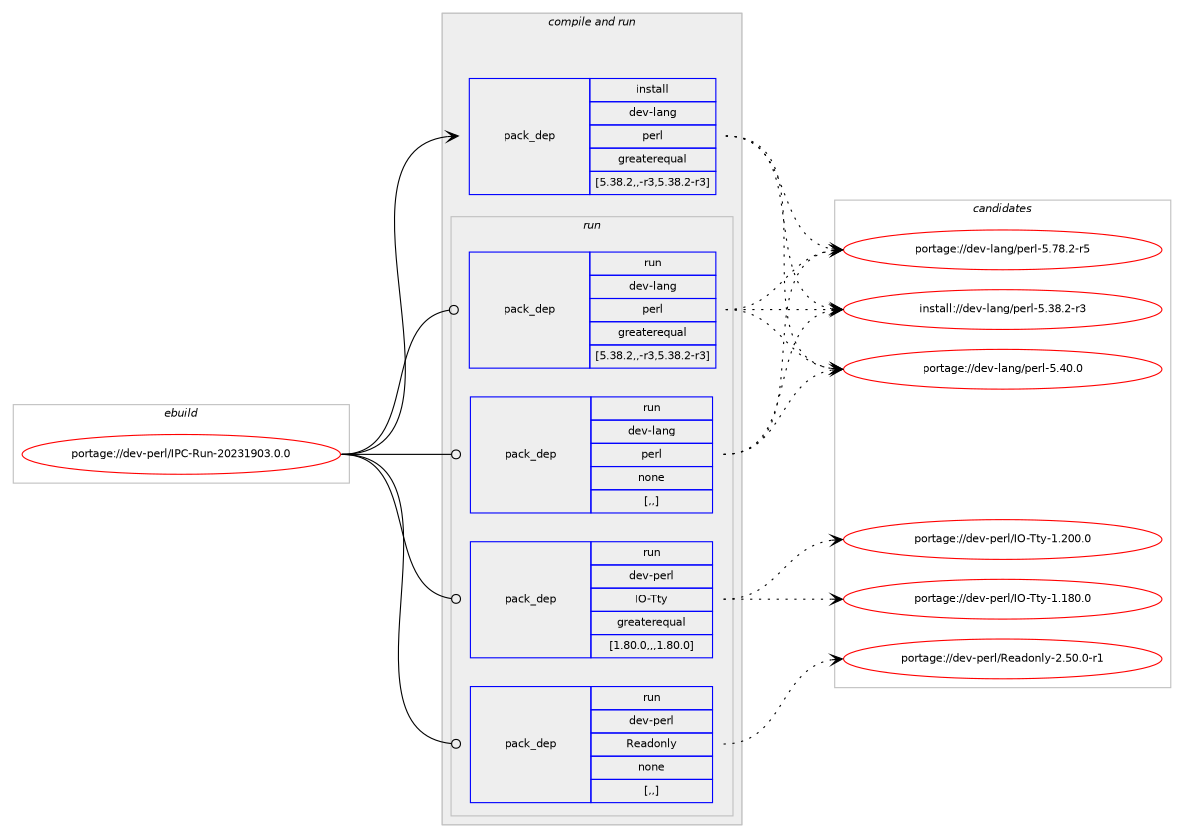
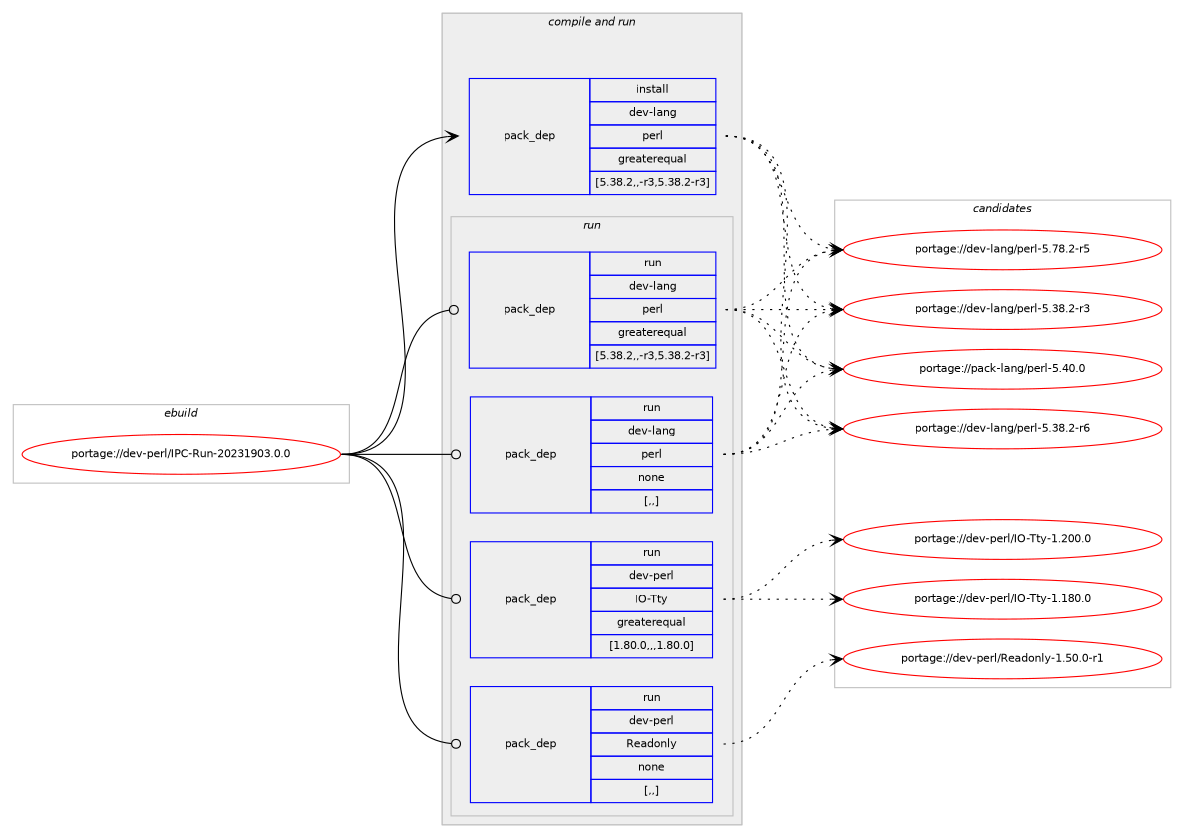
(1003, 310) -> (1003, 310)
(1003, 369) -> (1003, 369)
none -> (1003, 429)
(1003, 659) -> (1003, 659)
